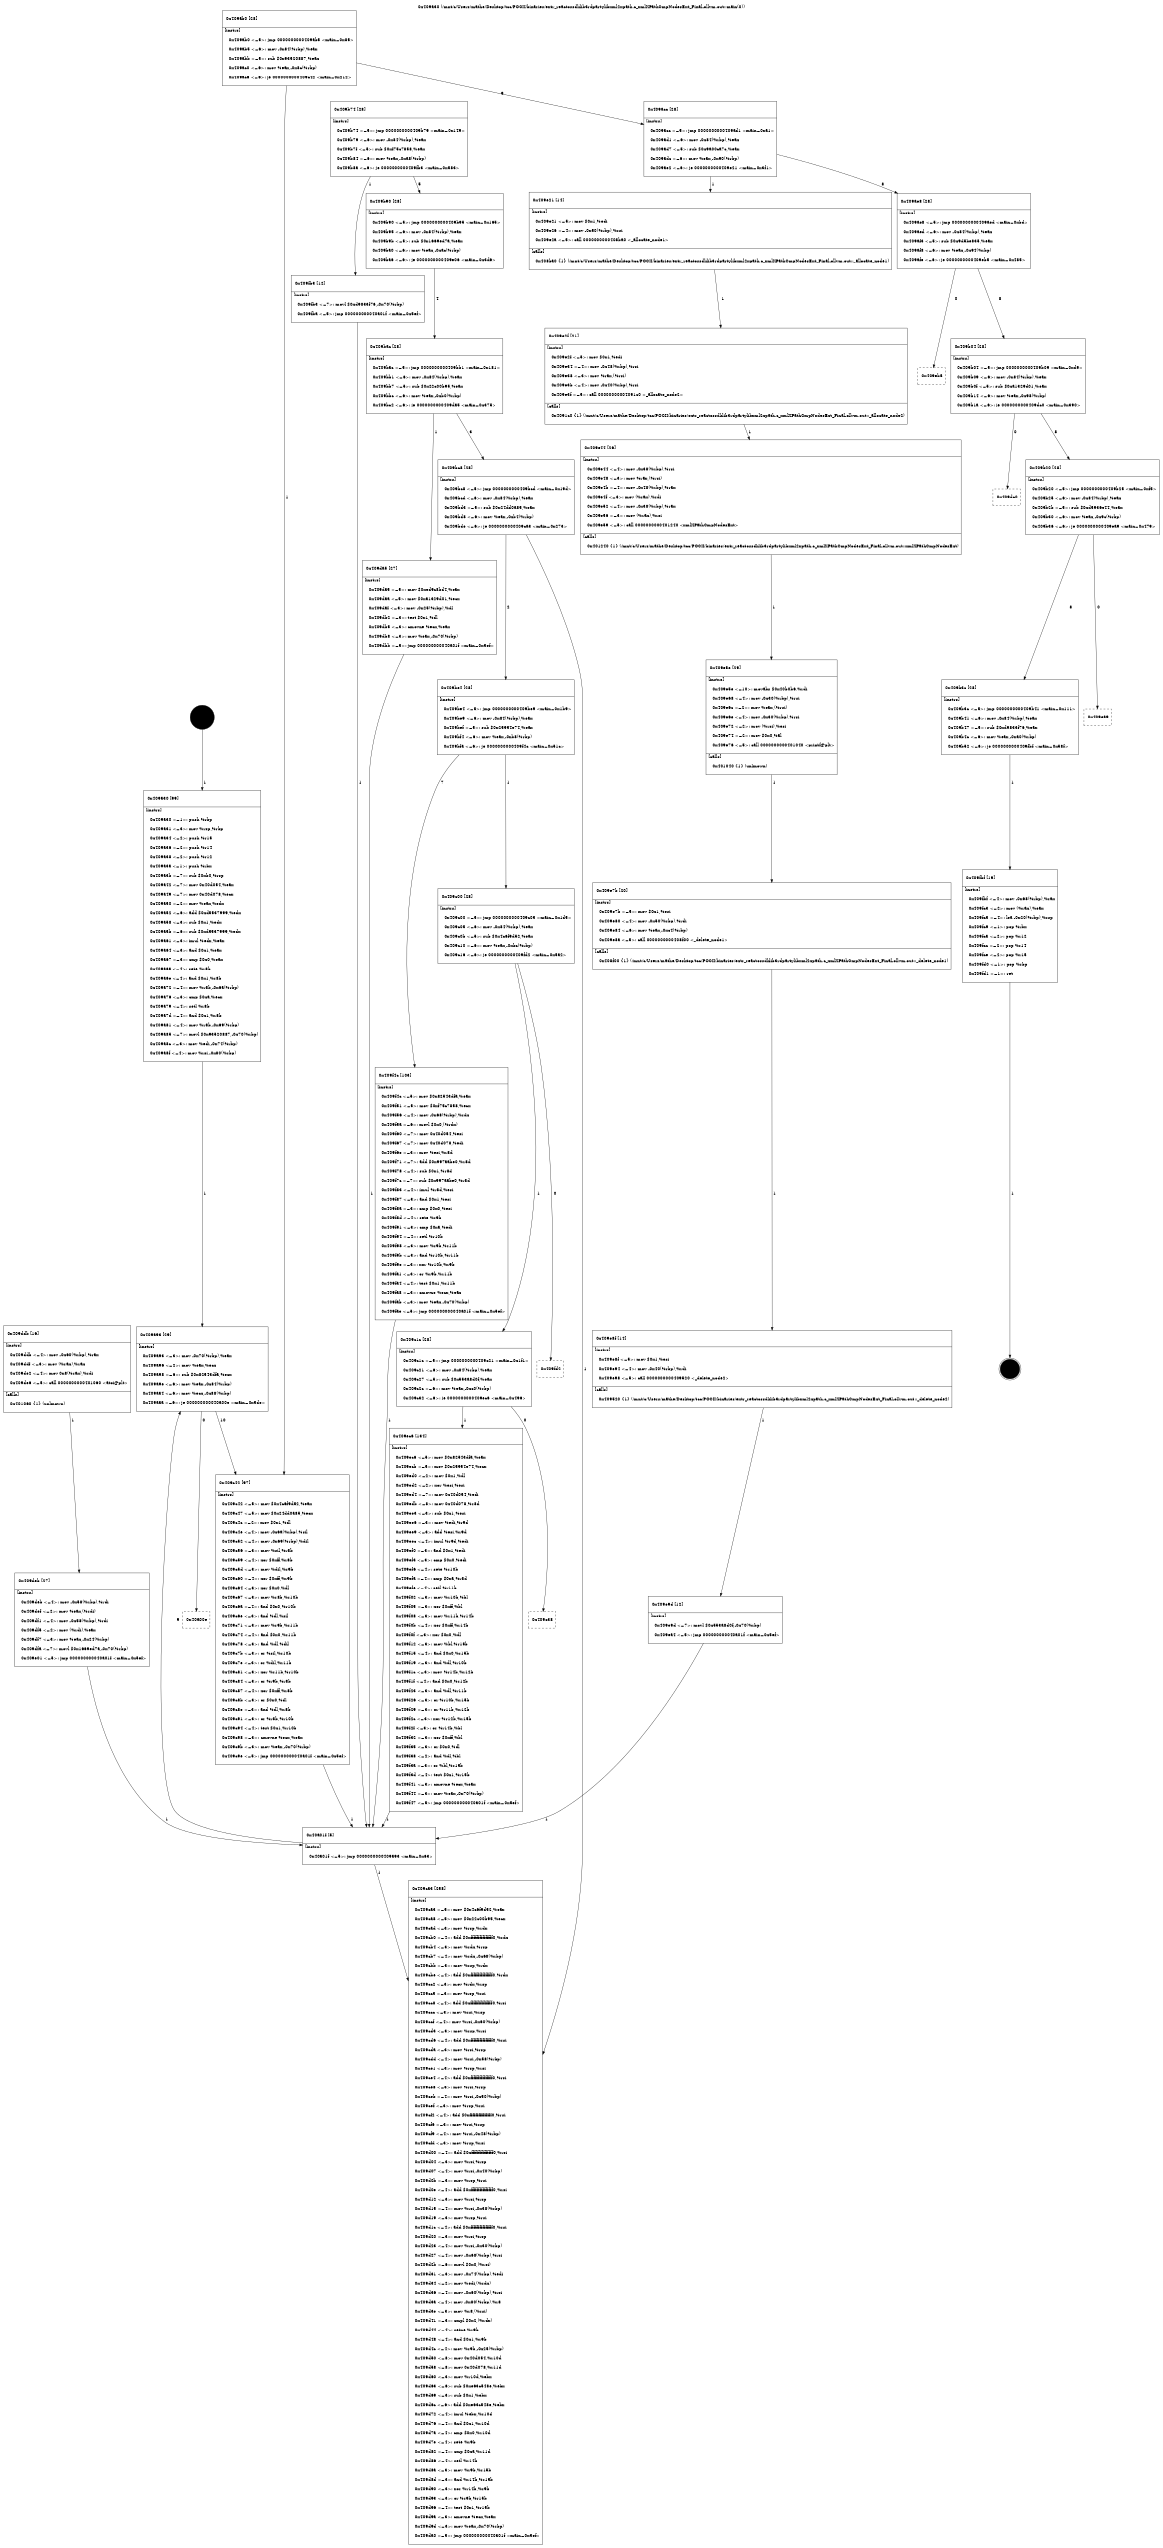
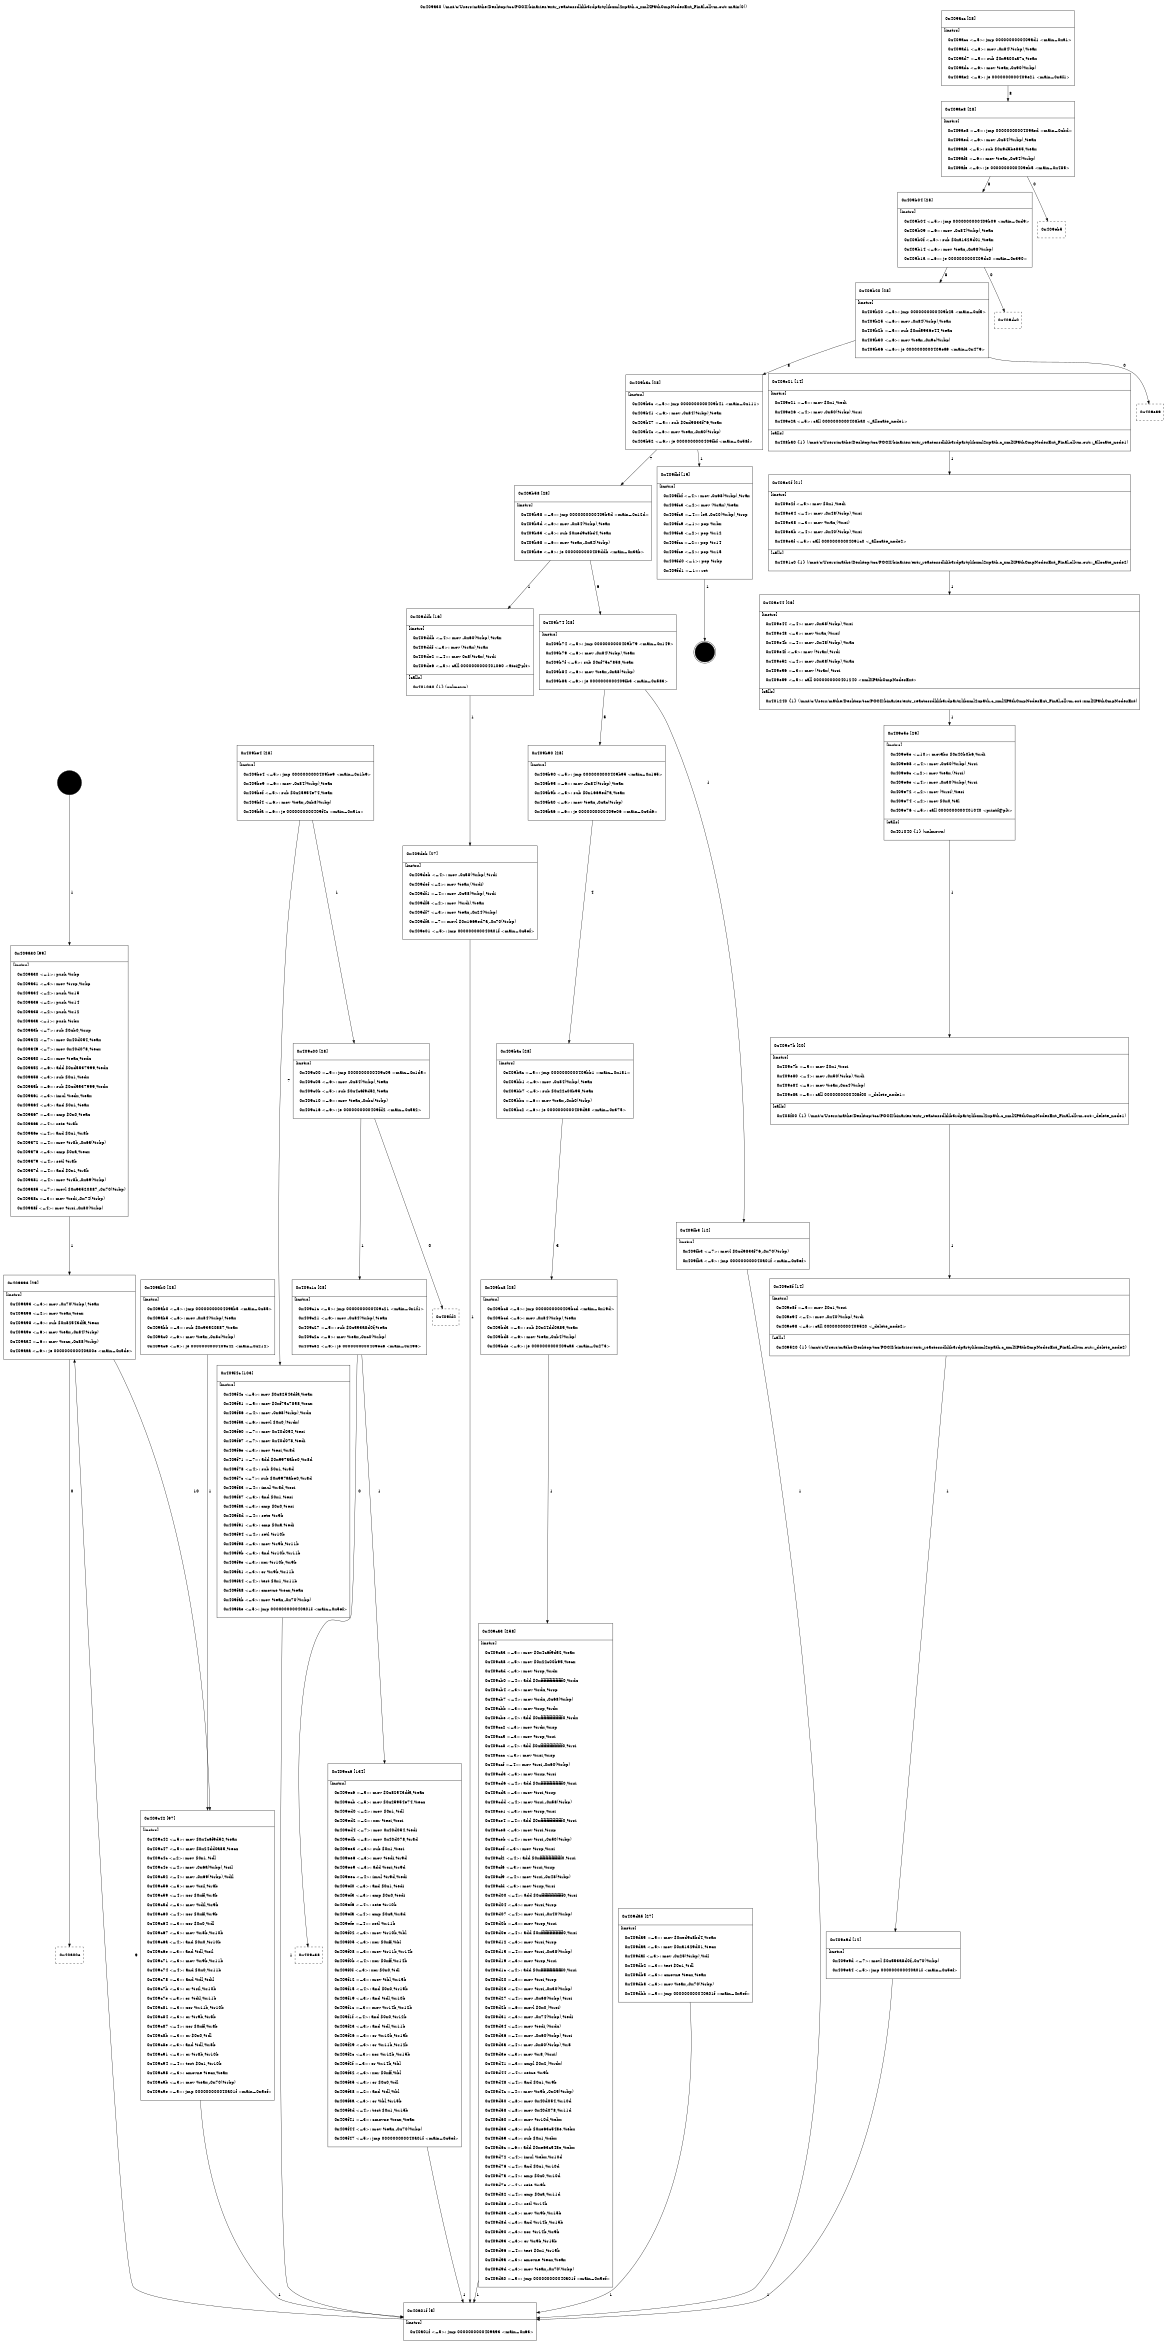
(499, 93) -> none
(710, 183) -> none
(432, 486) -> none
none -> (583, 523)
(506, 606) -> none
(391, 1921) -> (476, 2290)
